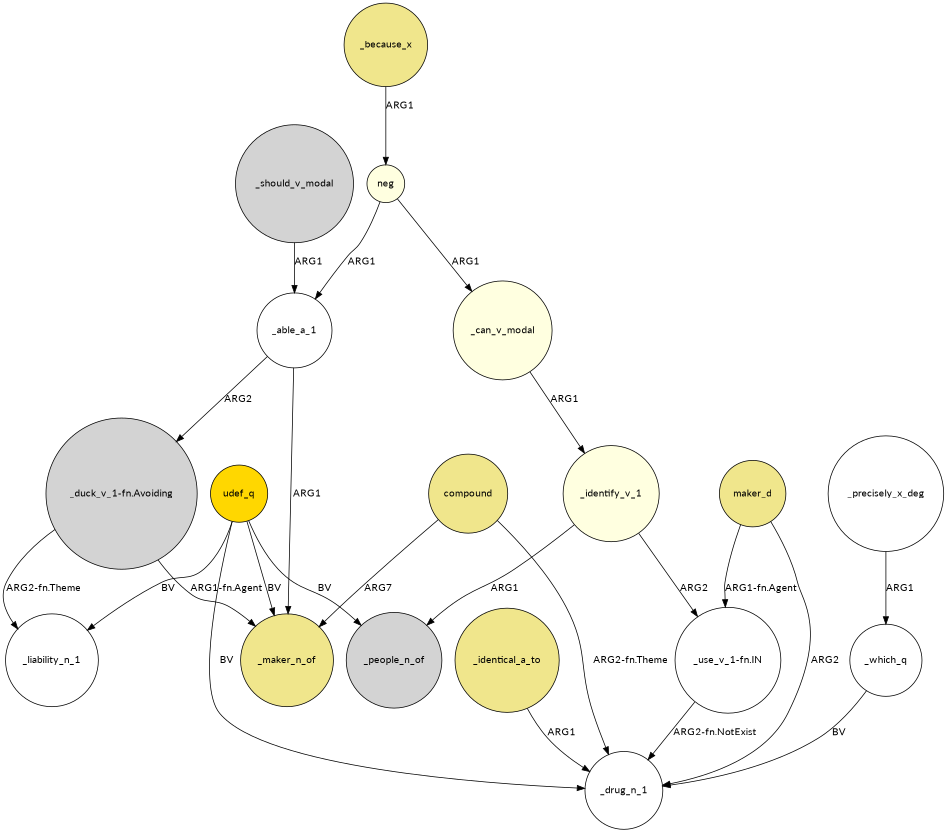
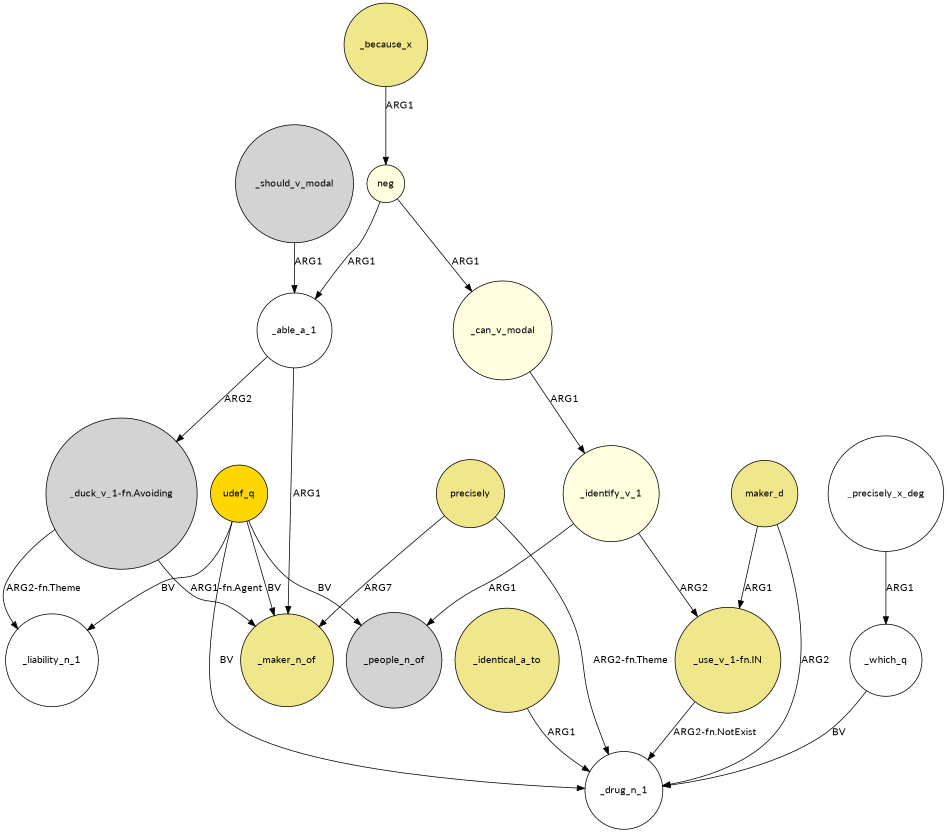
(468, 494) -> (470, 494)
(761, 588) -> (759, 588)
(728, 660) -> (728, 660)
